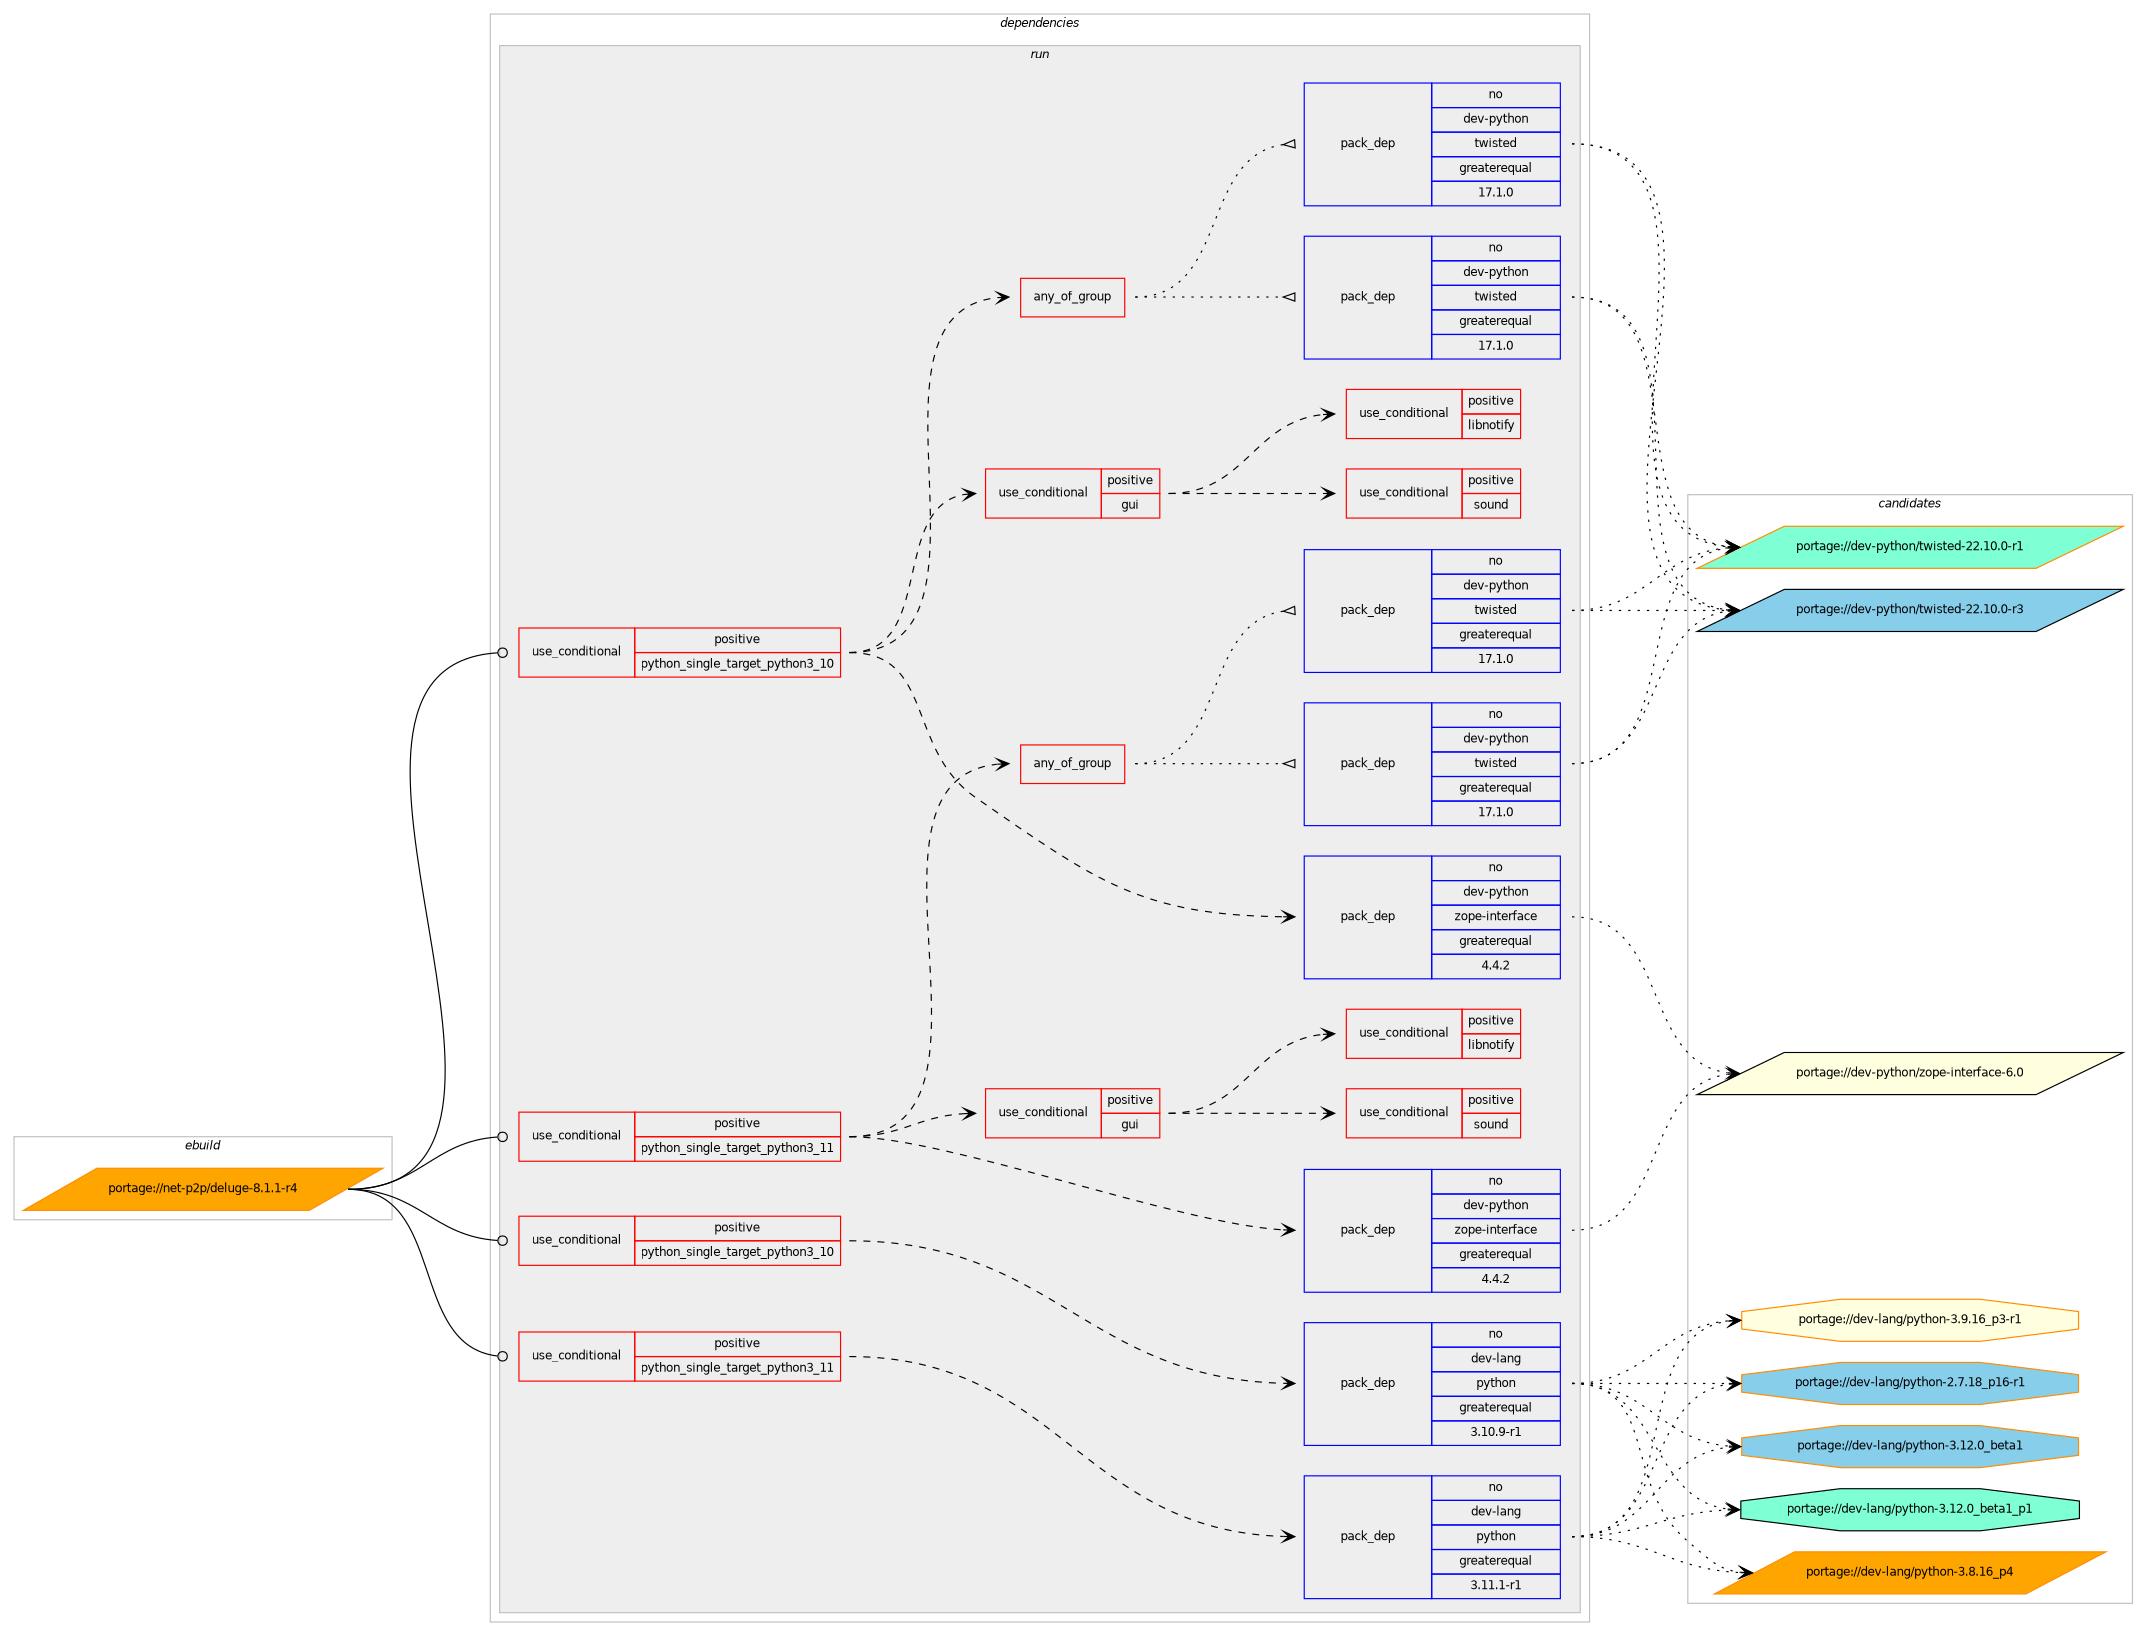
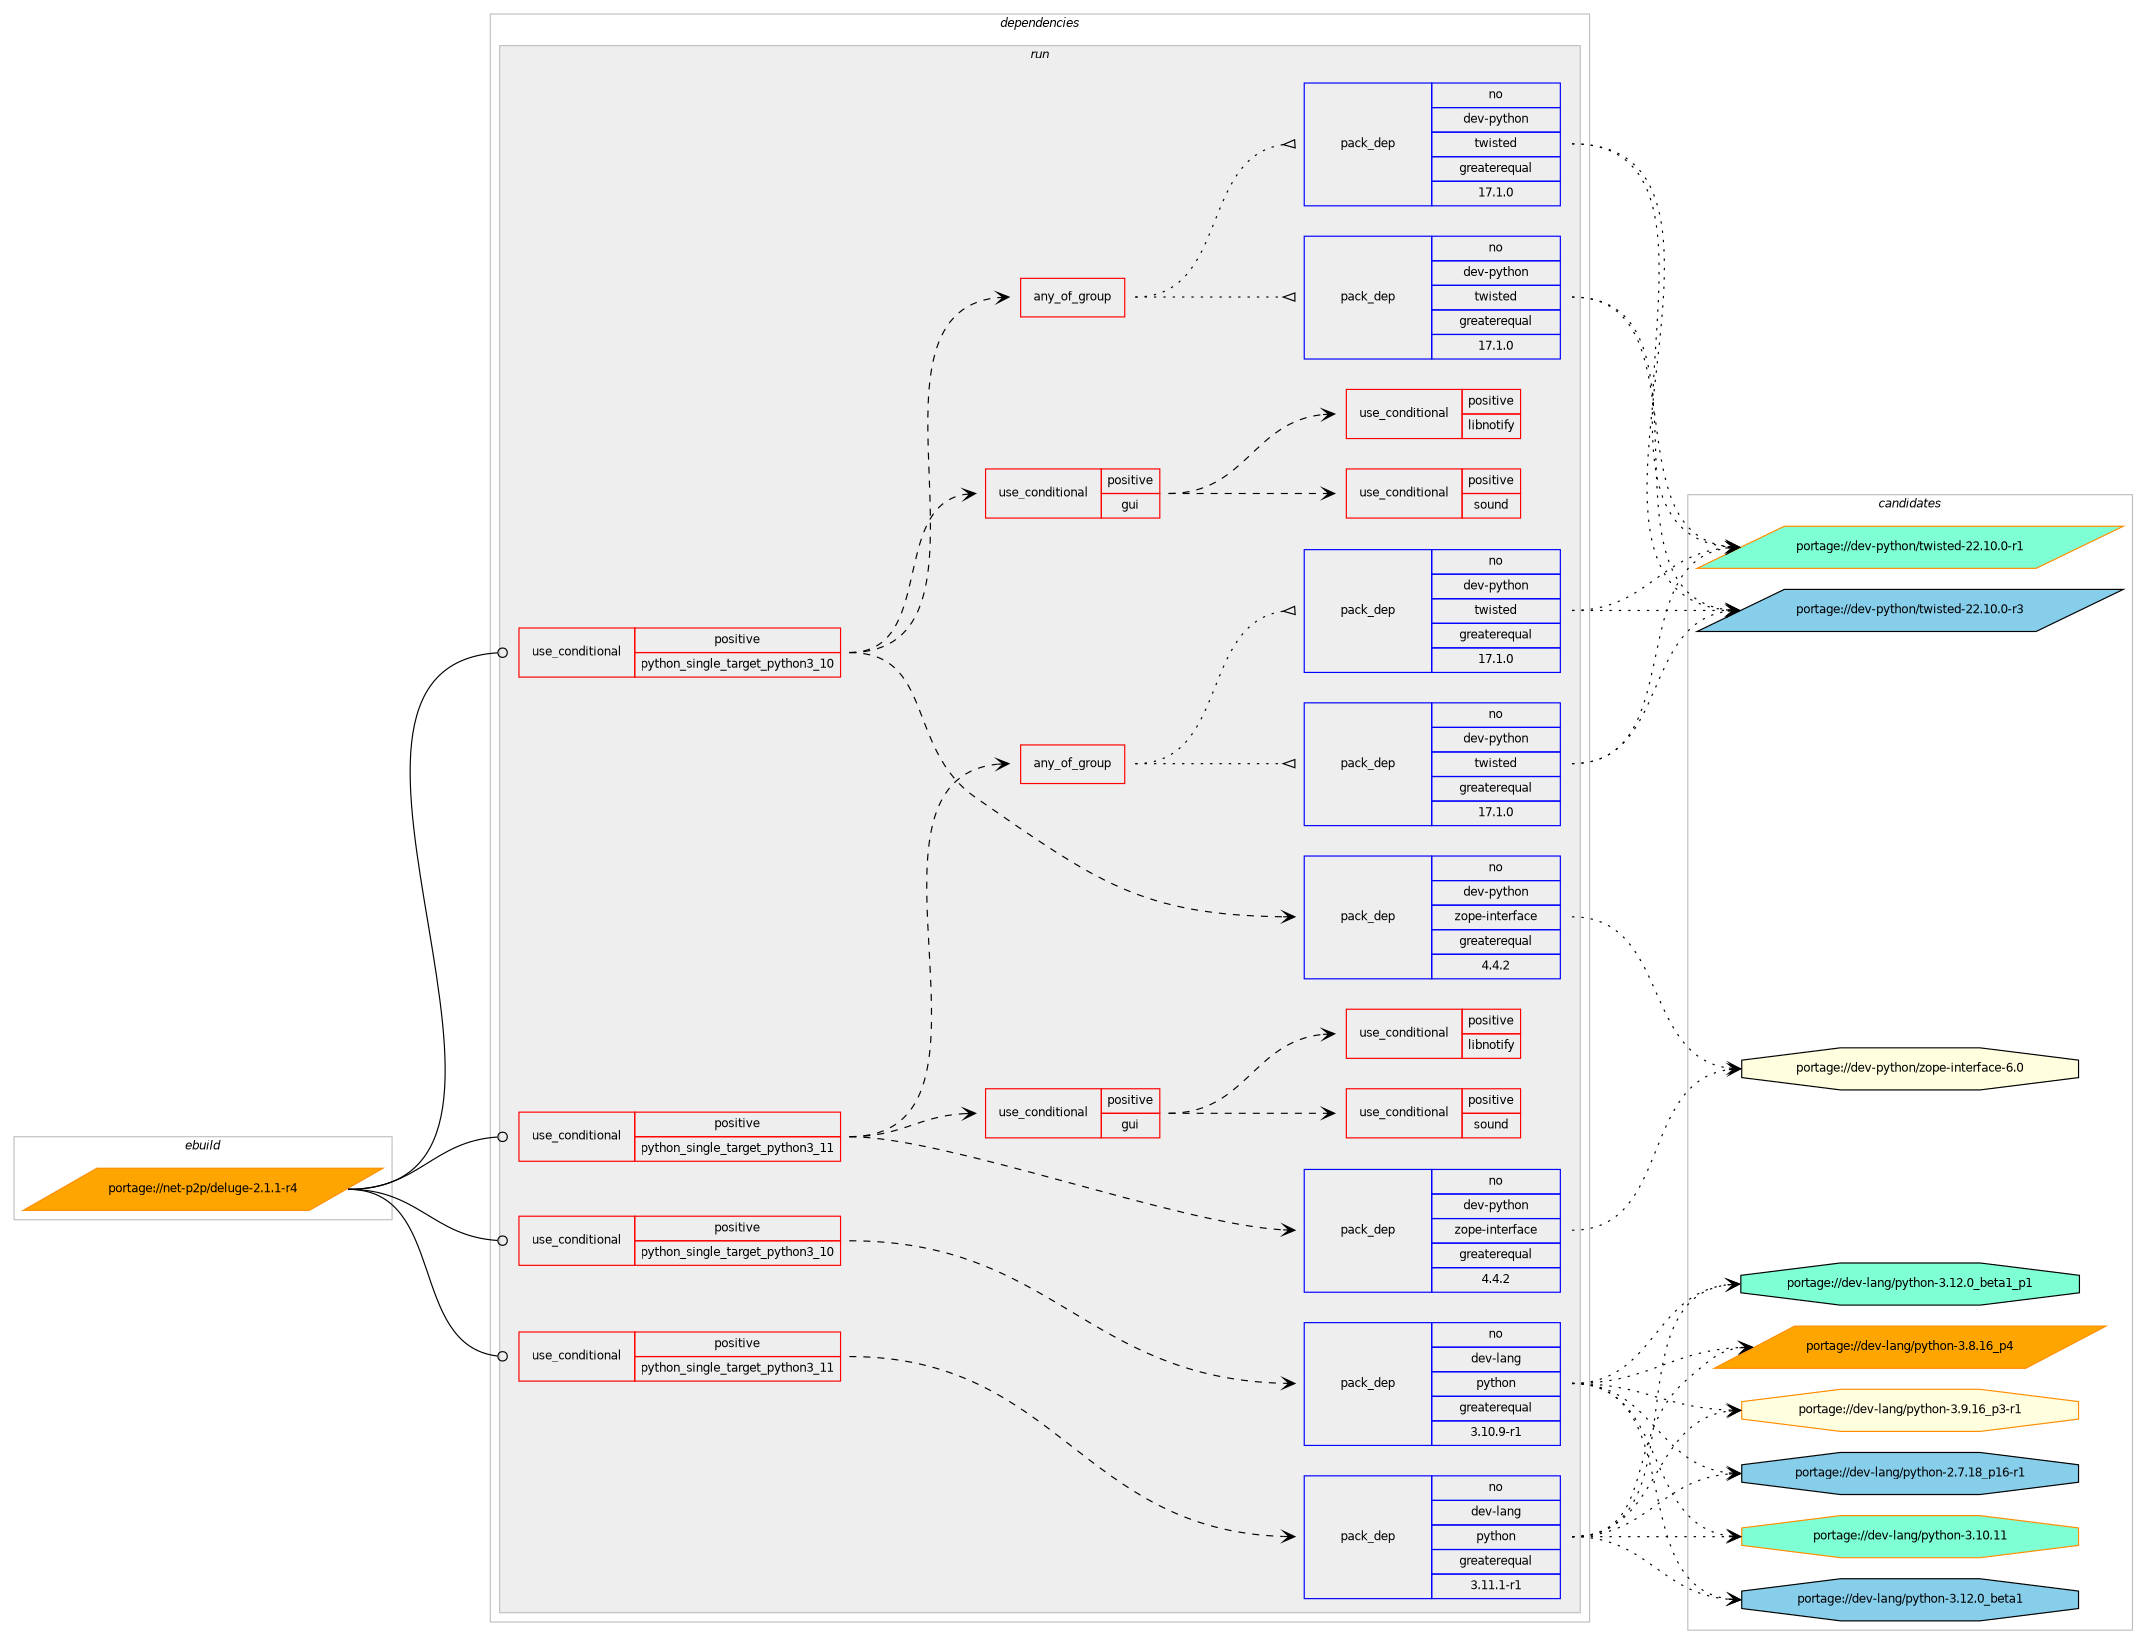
(1910, 1074) -> (1910, 1069)
(203, 1189) -> (203, 1189)
(1910, 1383) -> (1910, 1474)
(1910, 1447) -> (1910, 1600)
none -> (1910, 1537)
